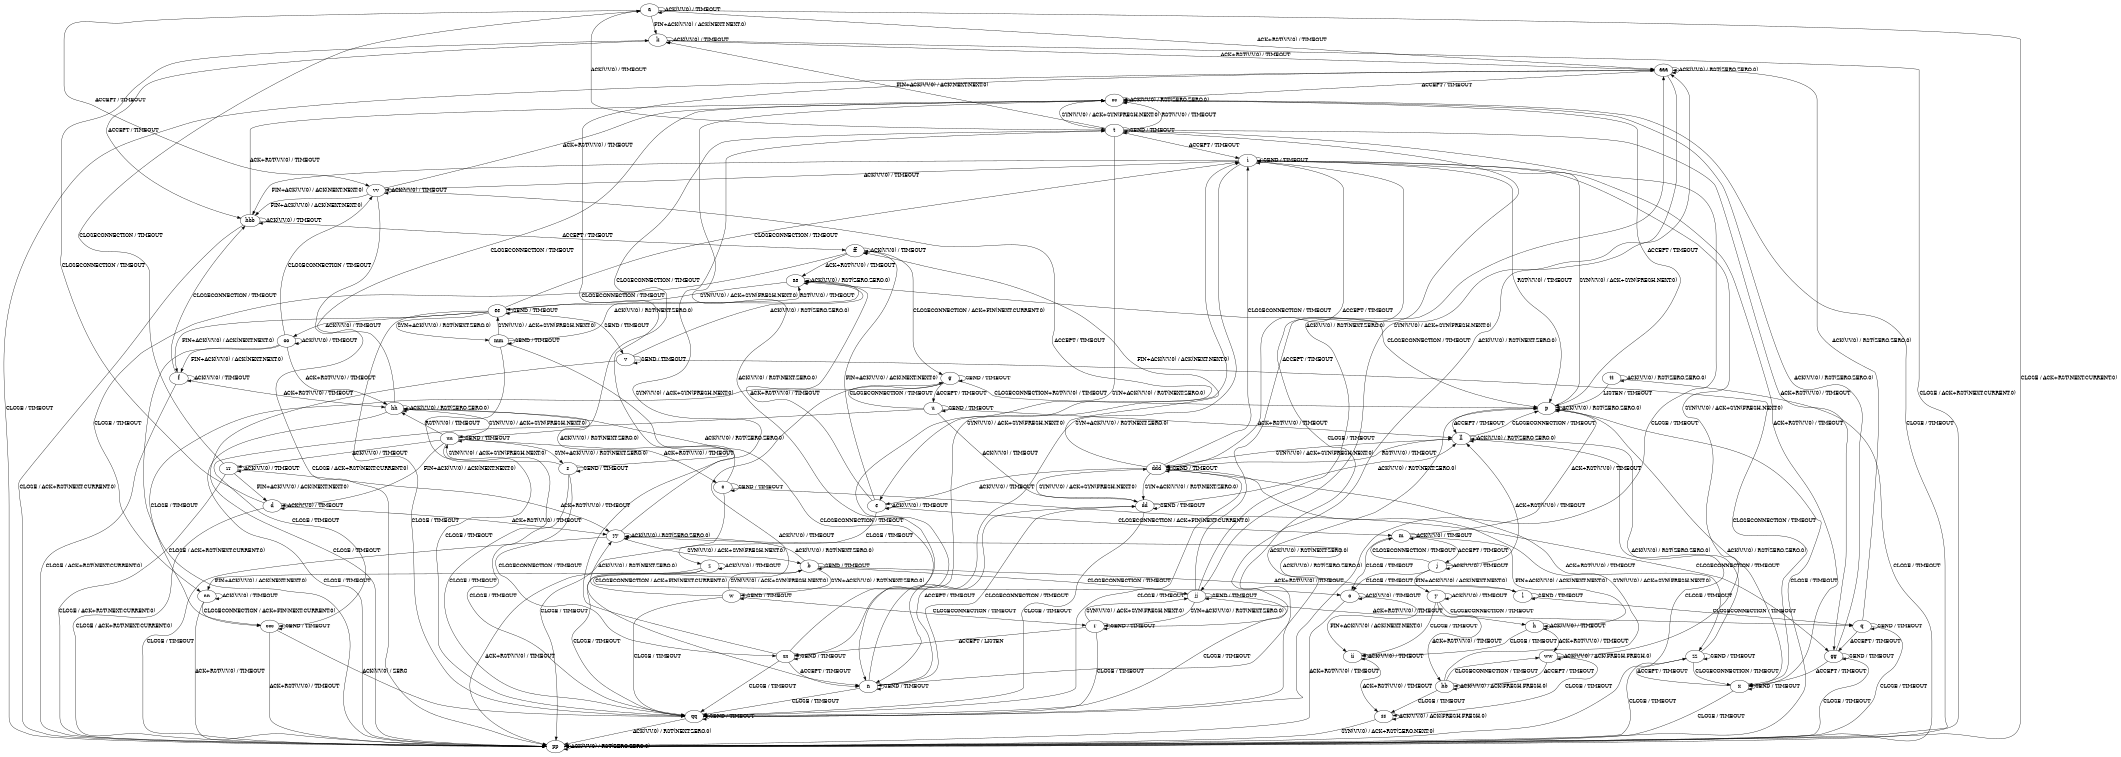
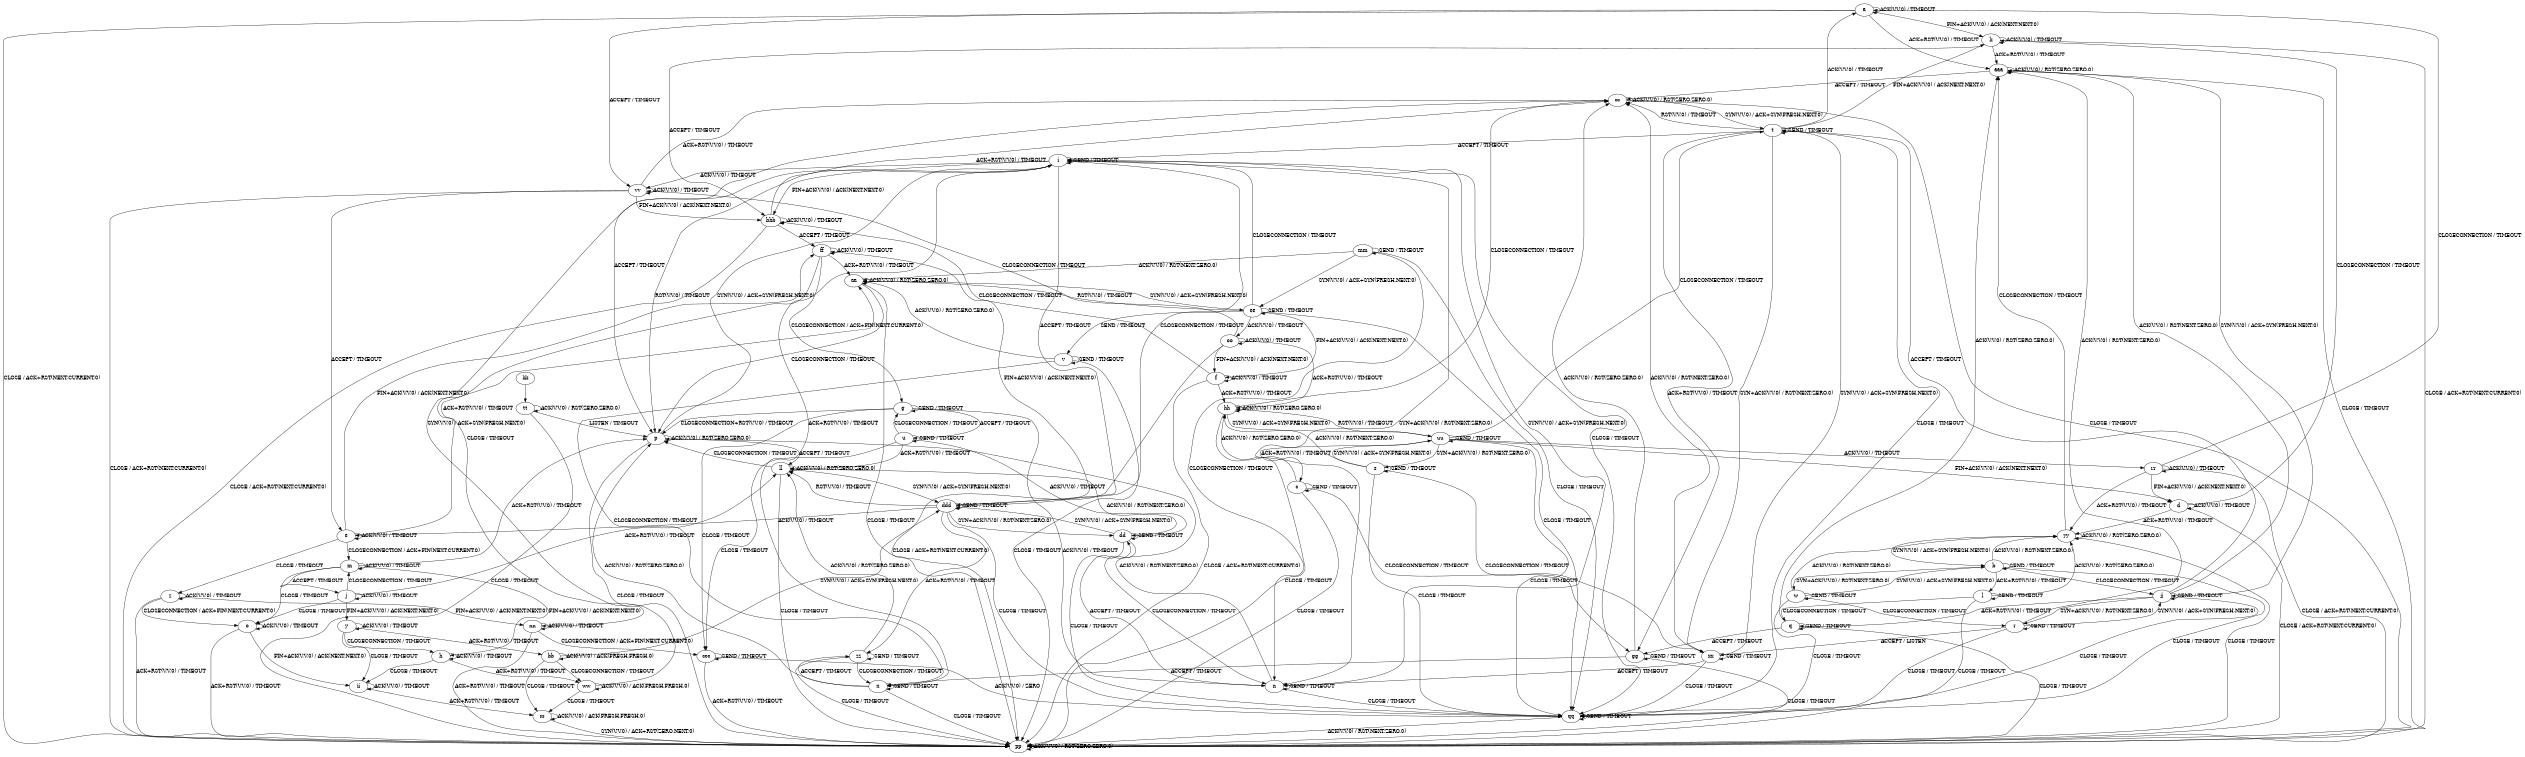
(398, 329) -> none
none -> (525, 378)
none -> (877, 542)
(1506, 683) -> none
none -> (1538, 736)
